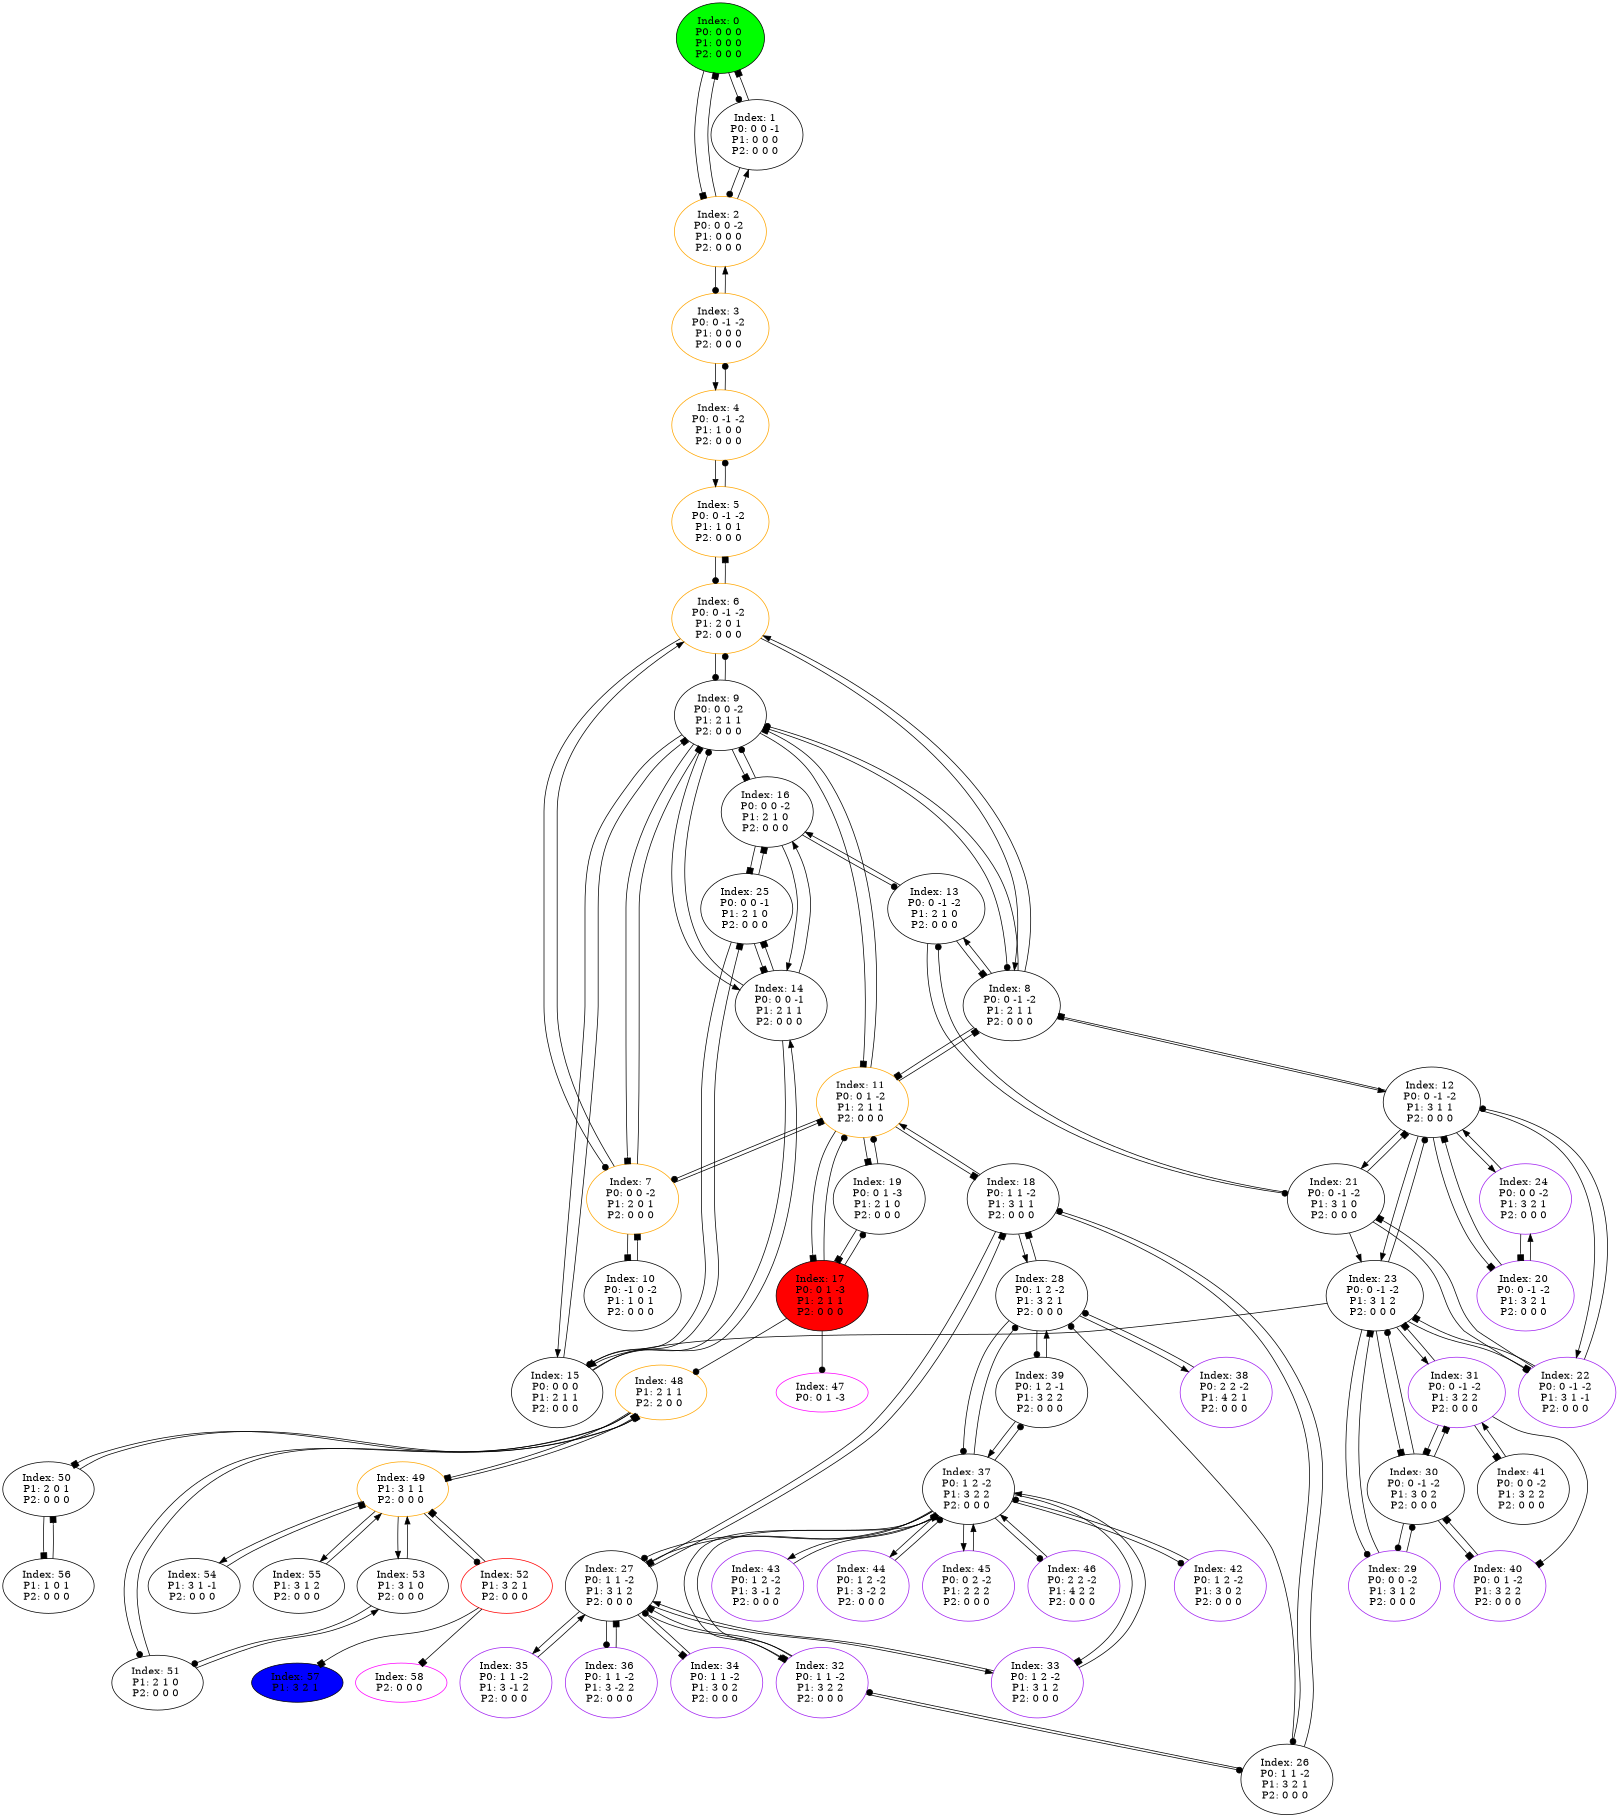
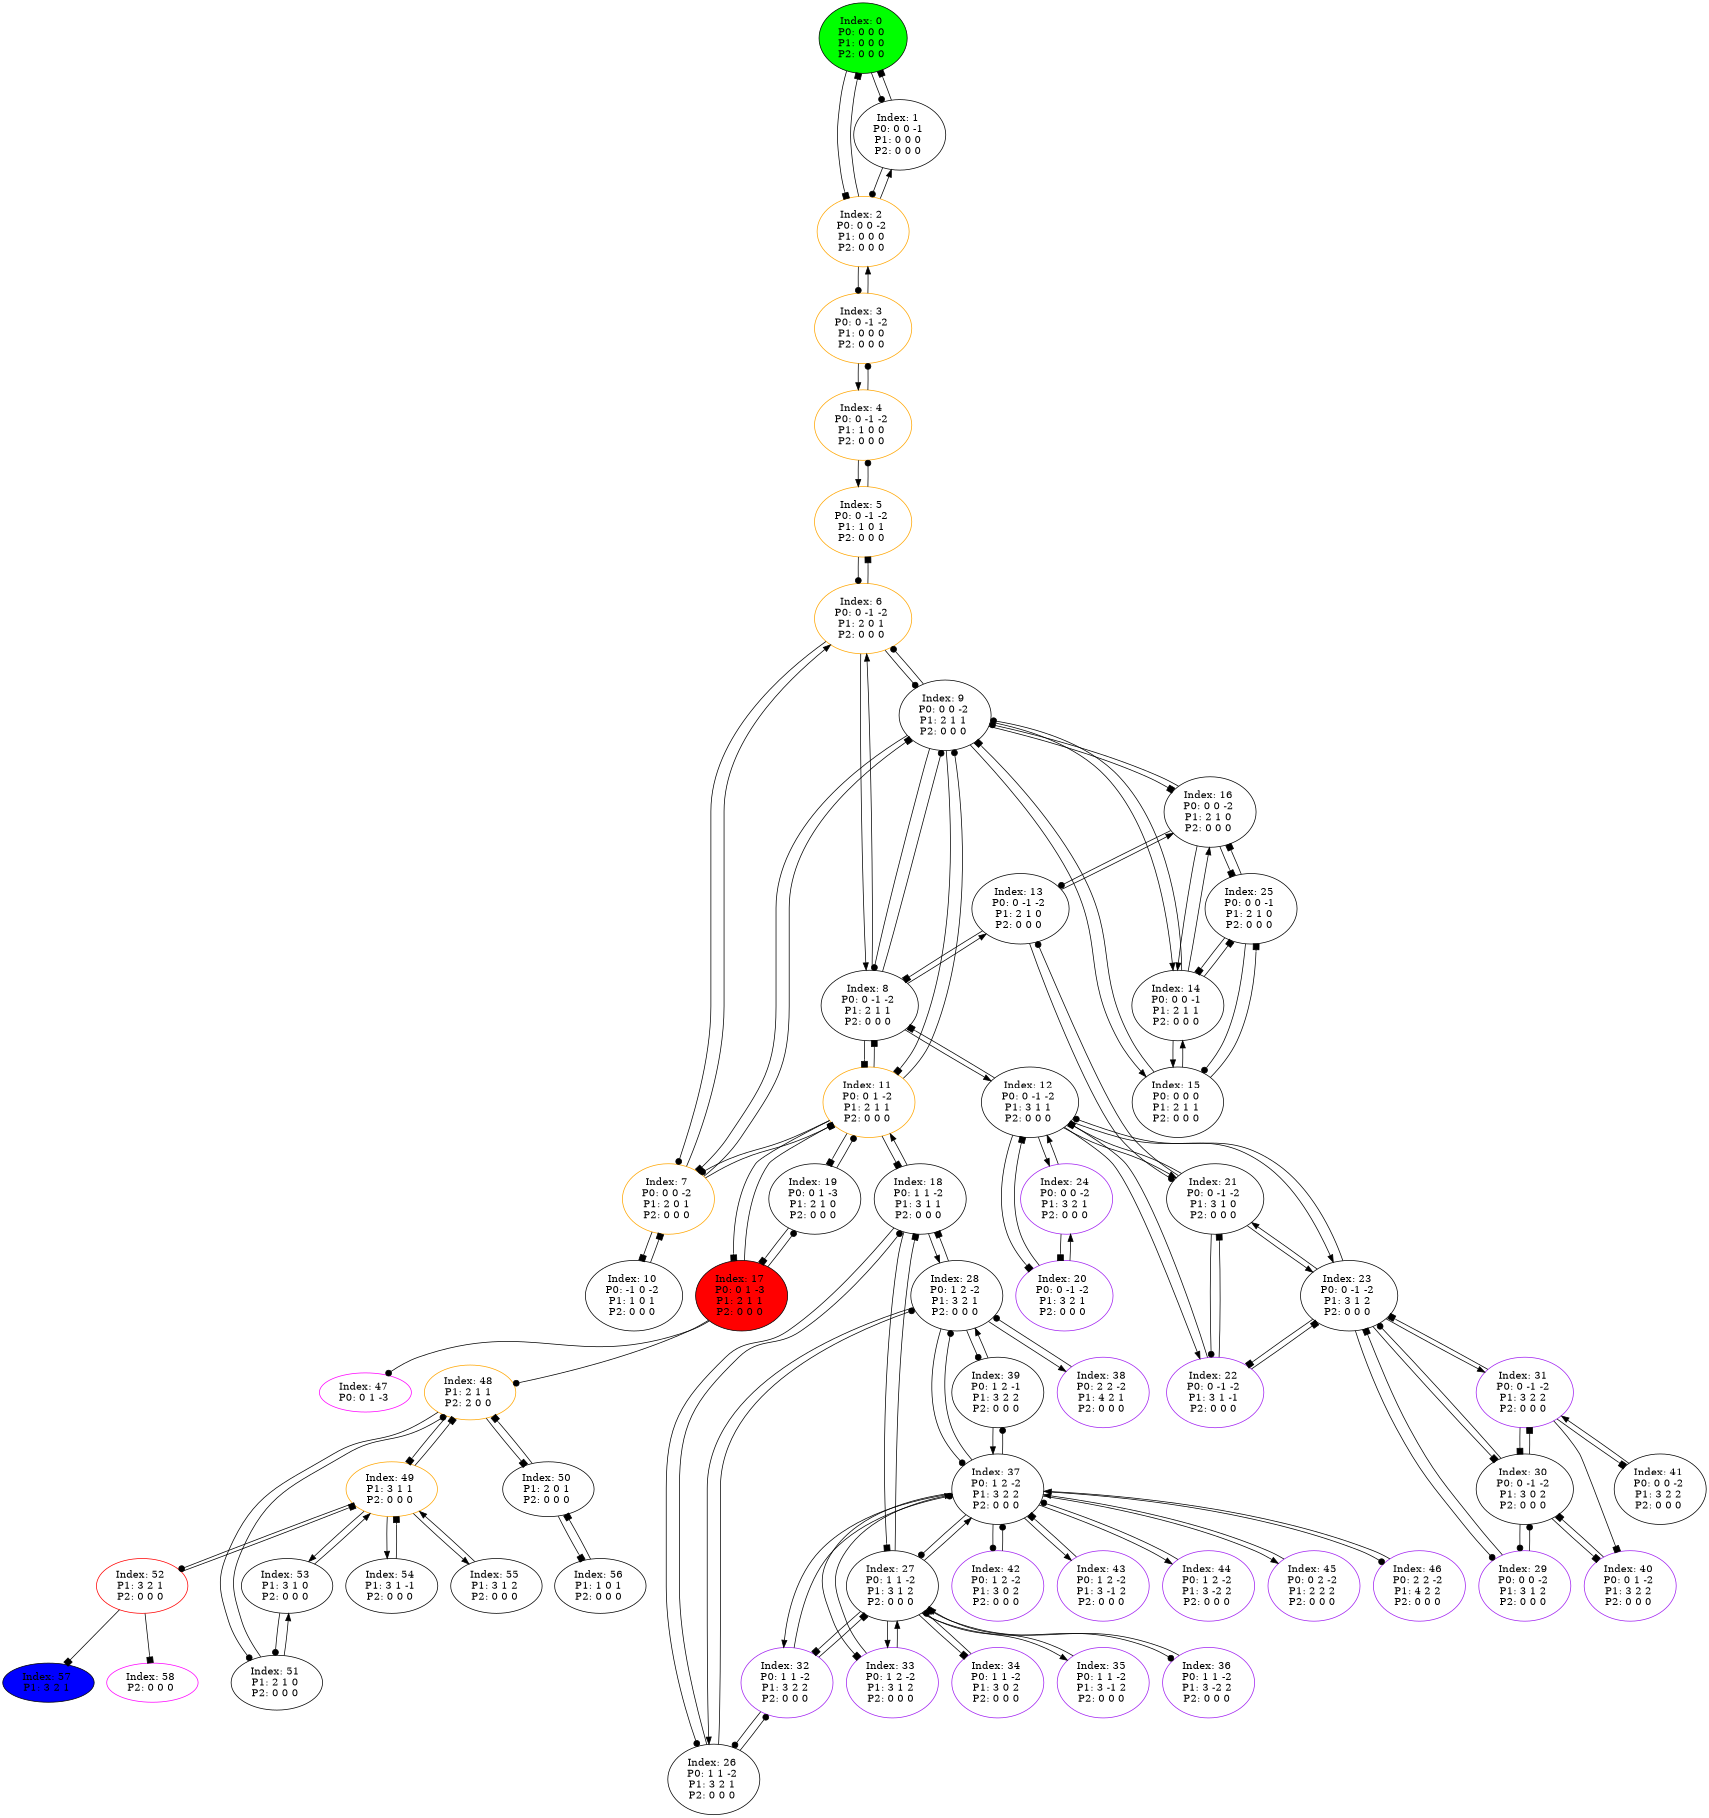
(867, 882) -> (959, 923)
(961, 1334) -> (1288, 1248)
none -> (711, 1467)
